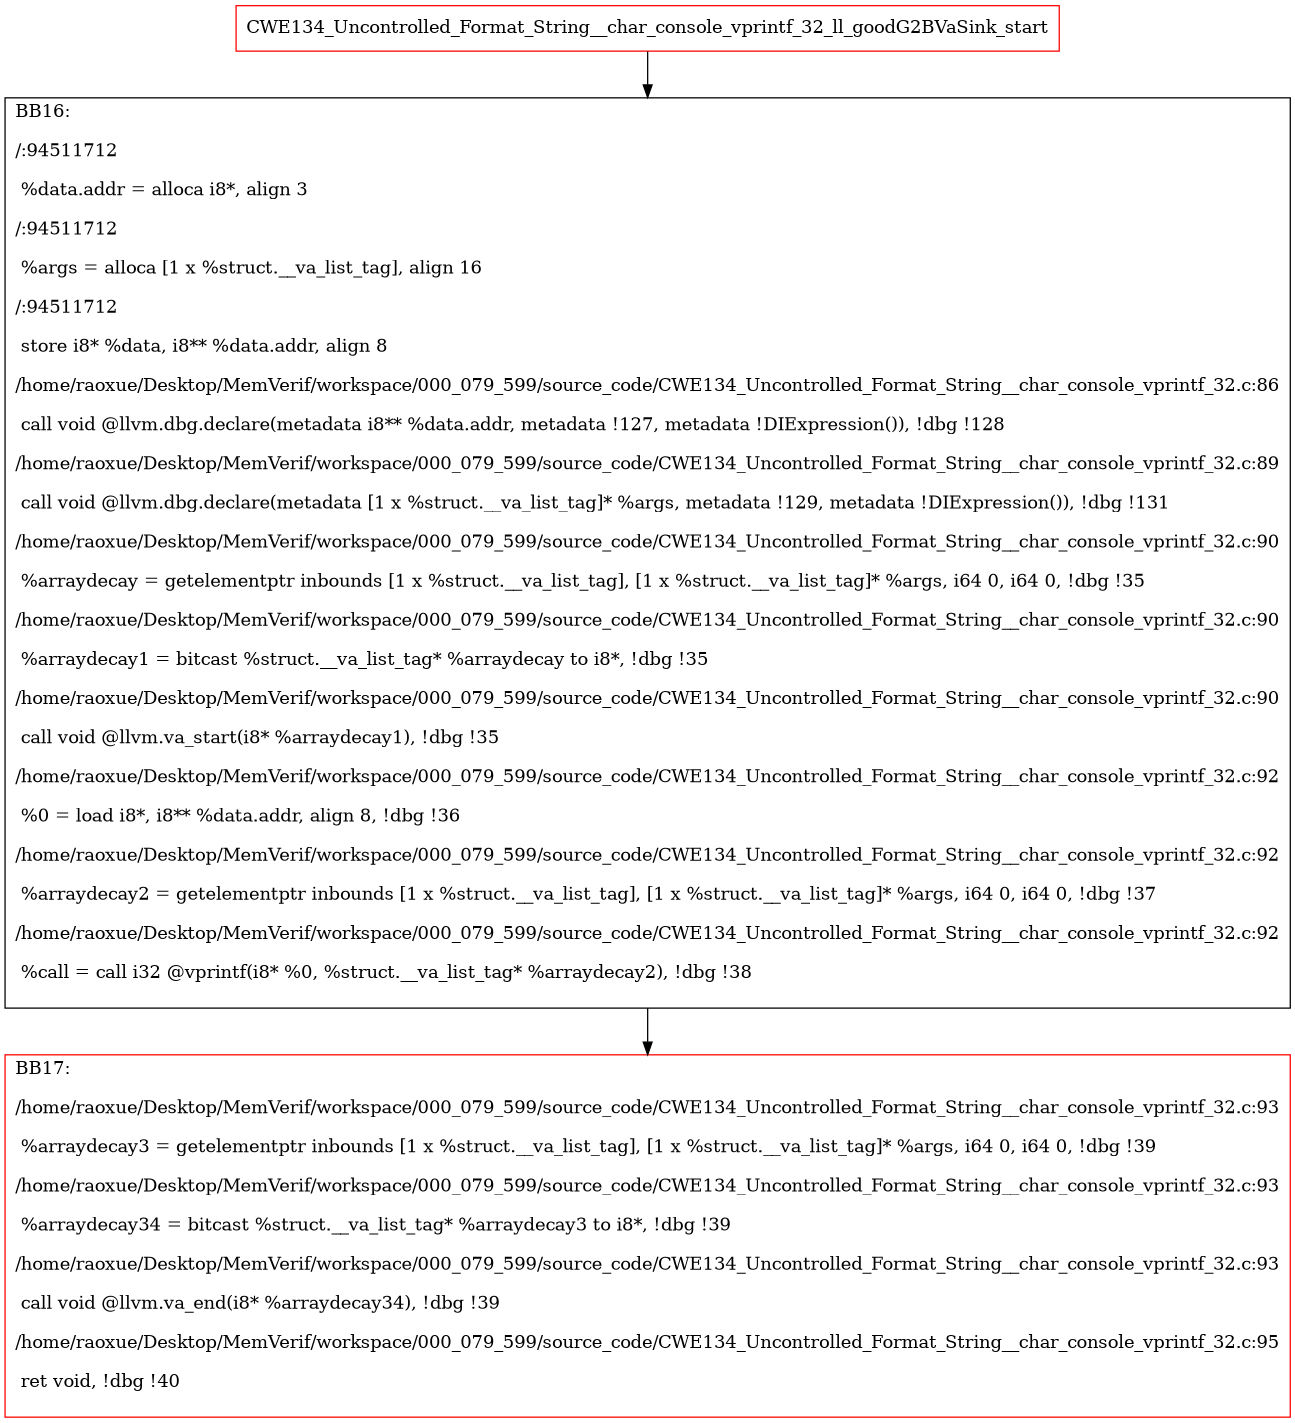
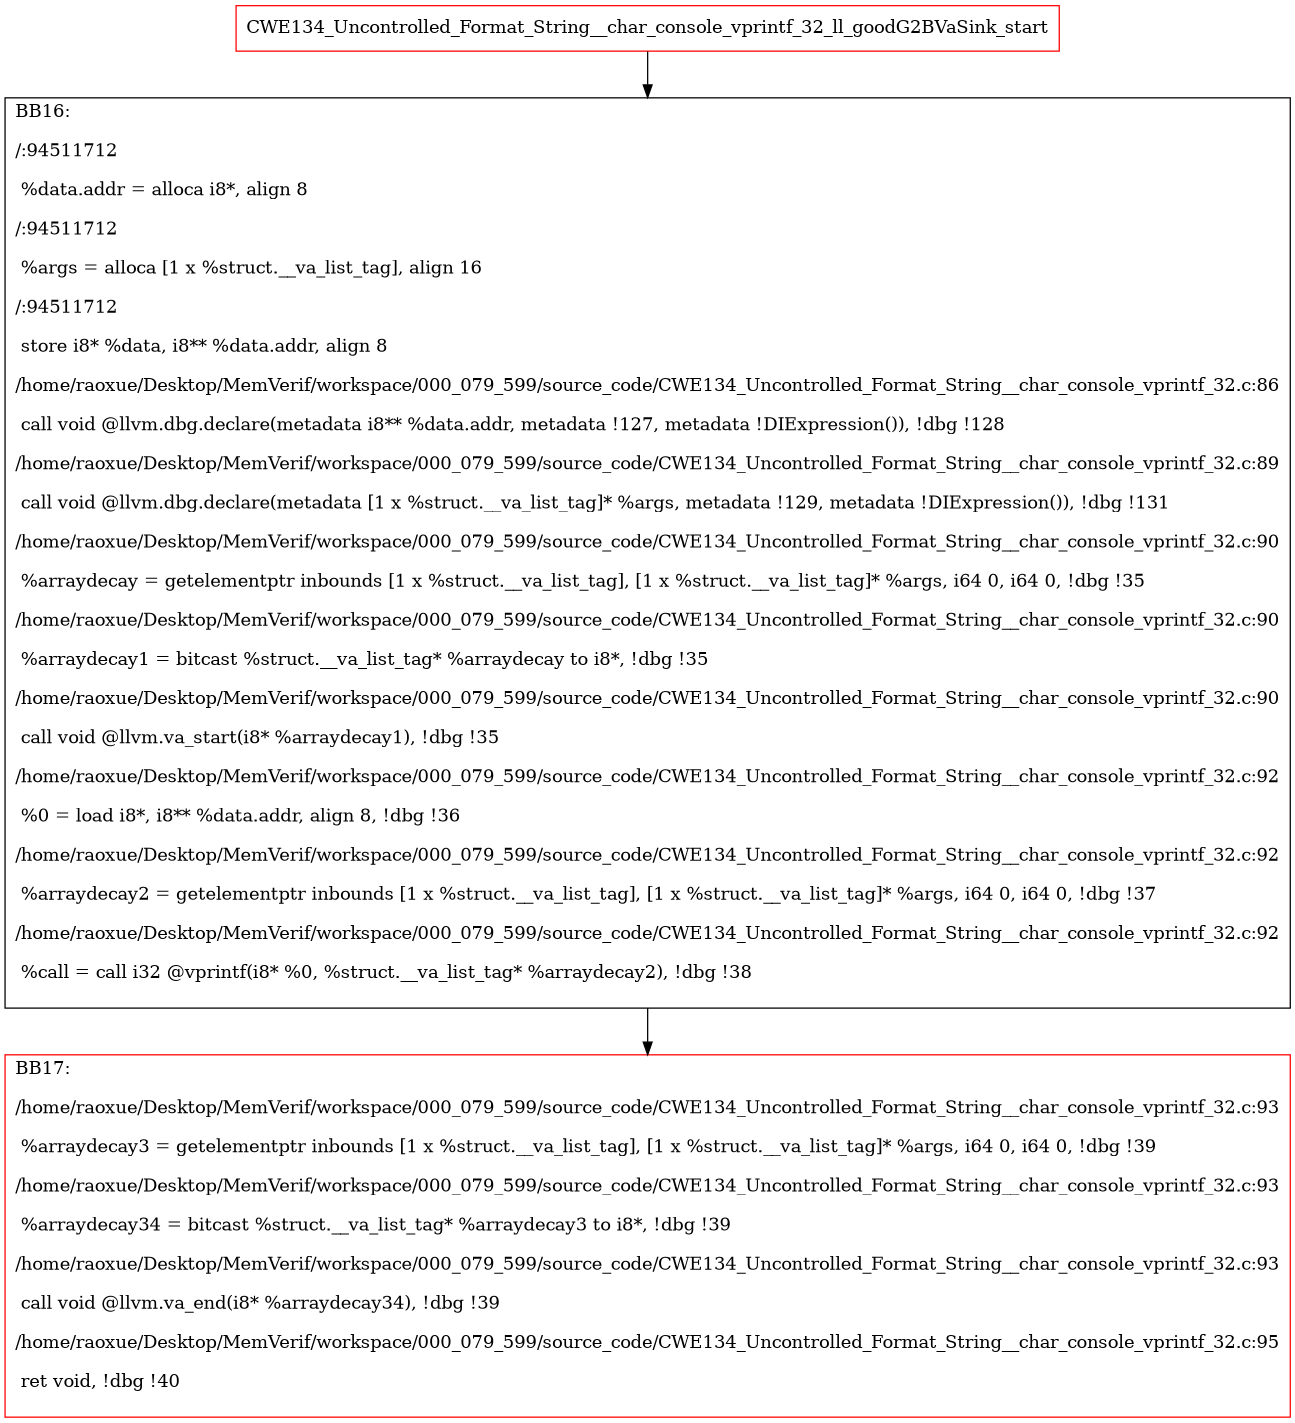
(162, 190) -> (162, 190)
